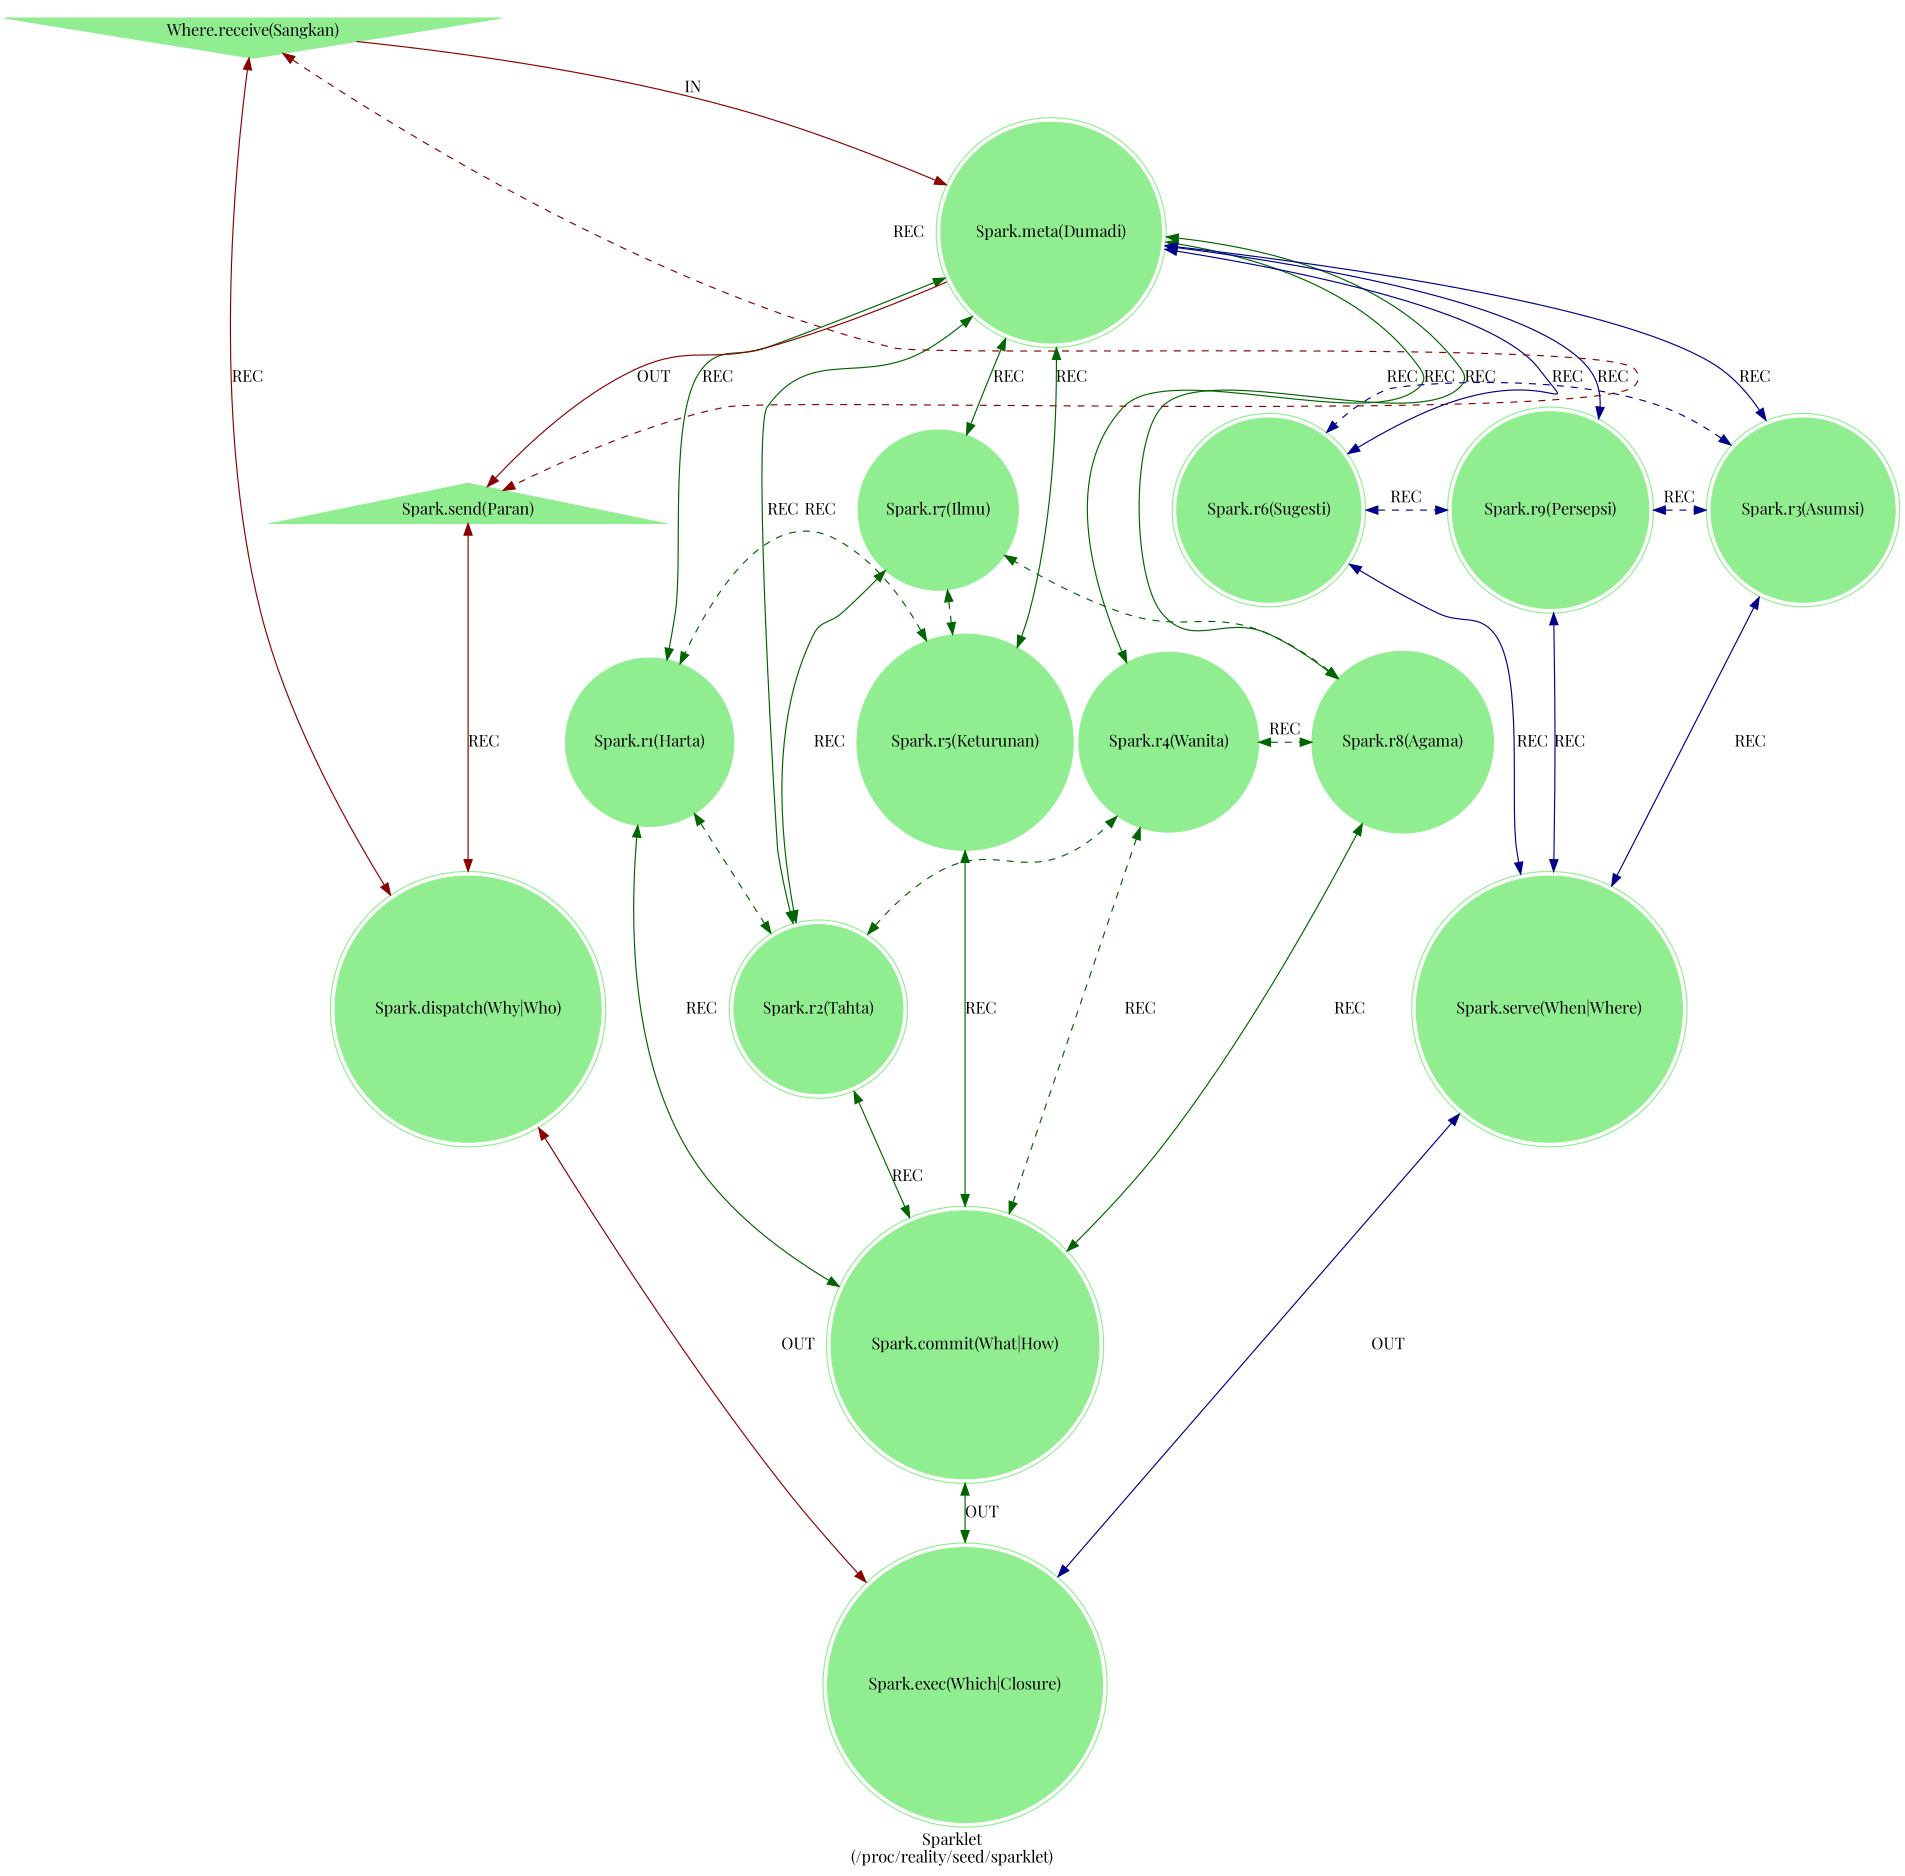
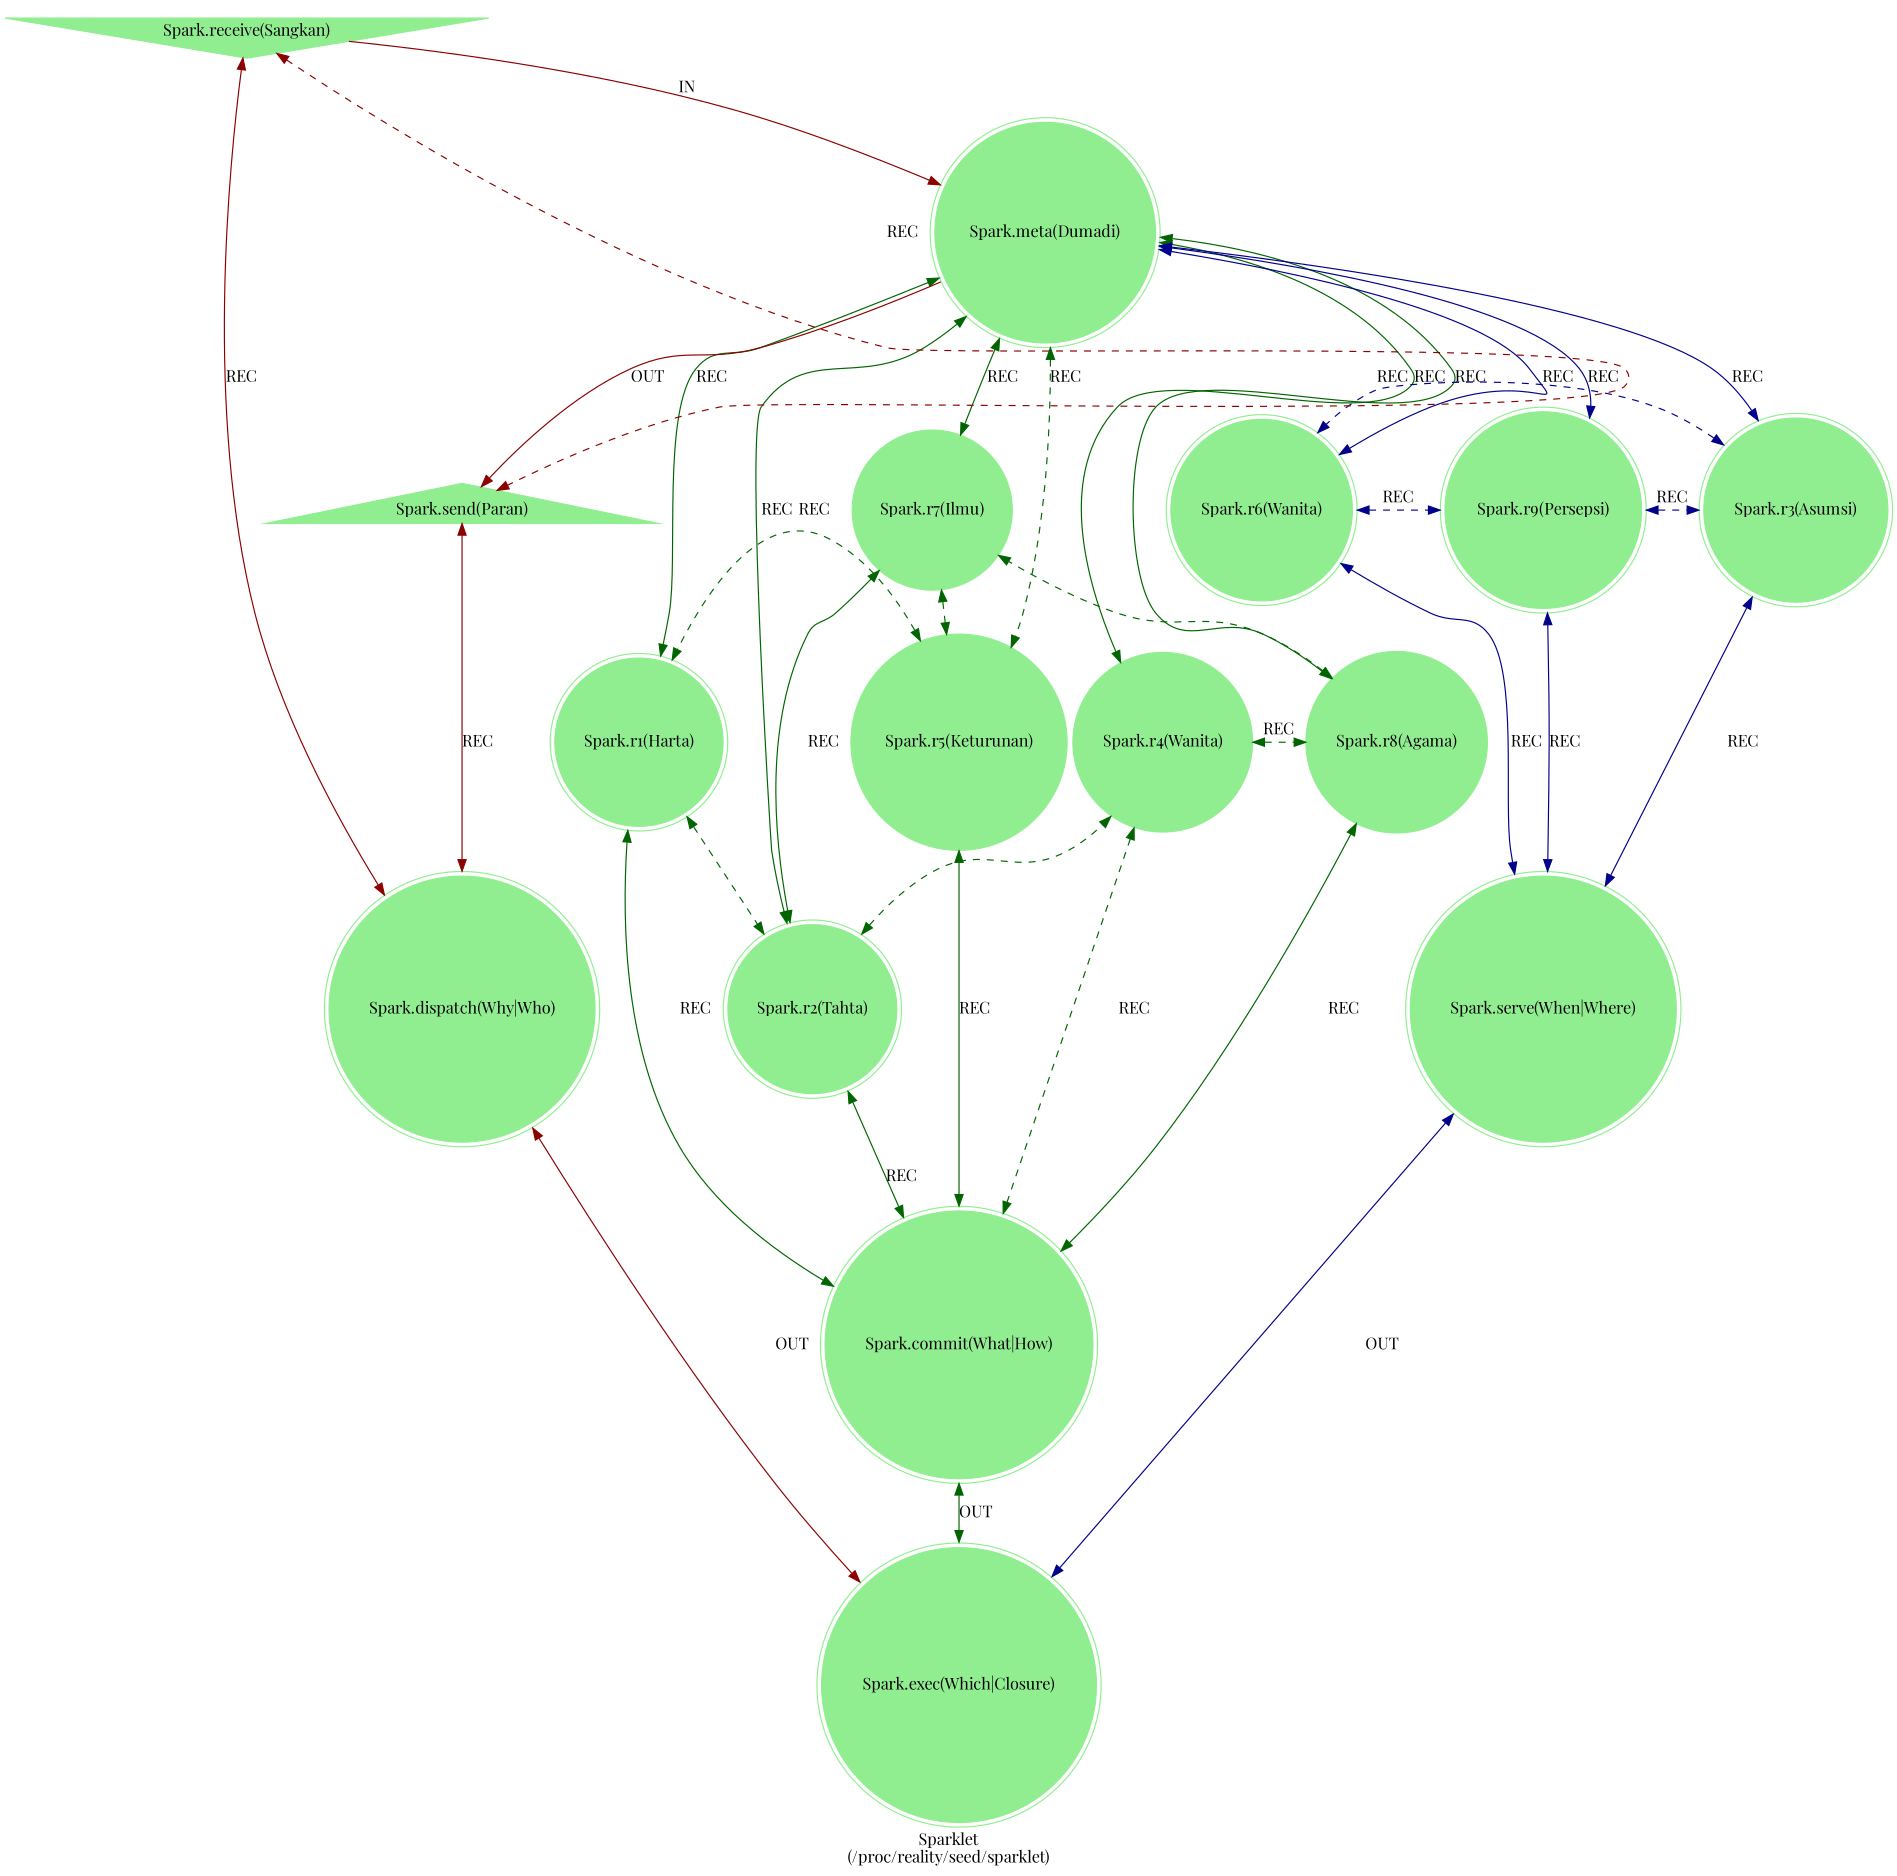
(253, 31) -> (247, 31)
(1049, 499) -> (1043, 499)
(1269, 510) -> (1262, 510)
(650, 742) -> (639, 742)
